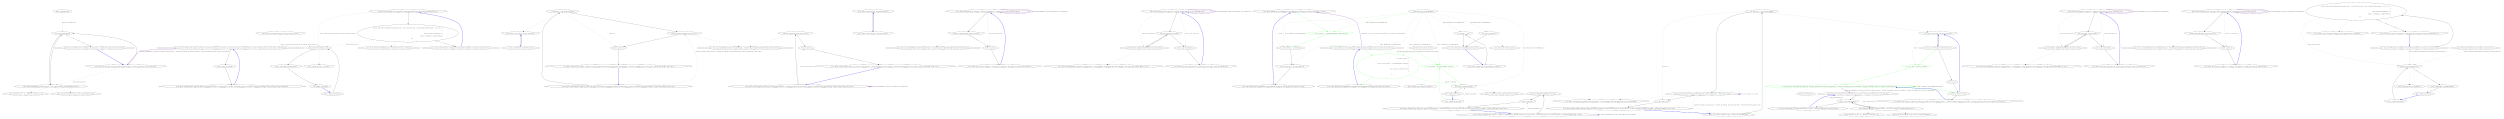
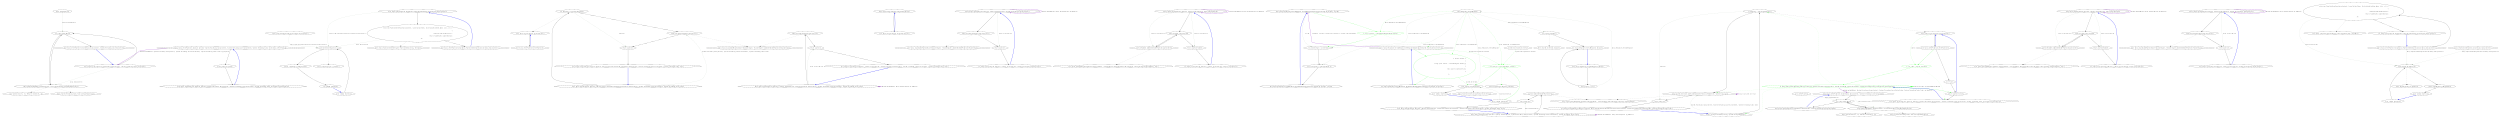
(1443, 22) -> (1579, 21)
